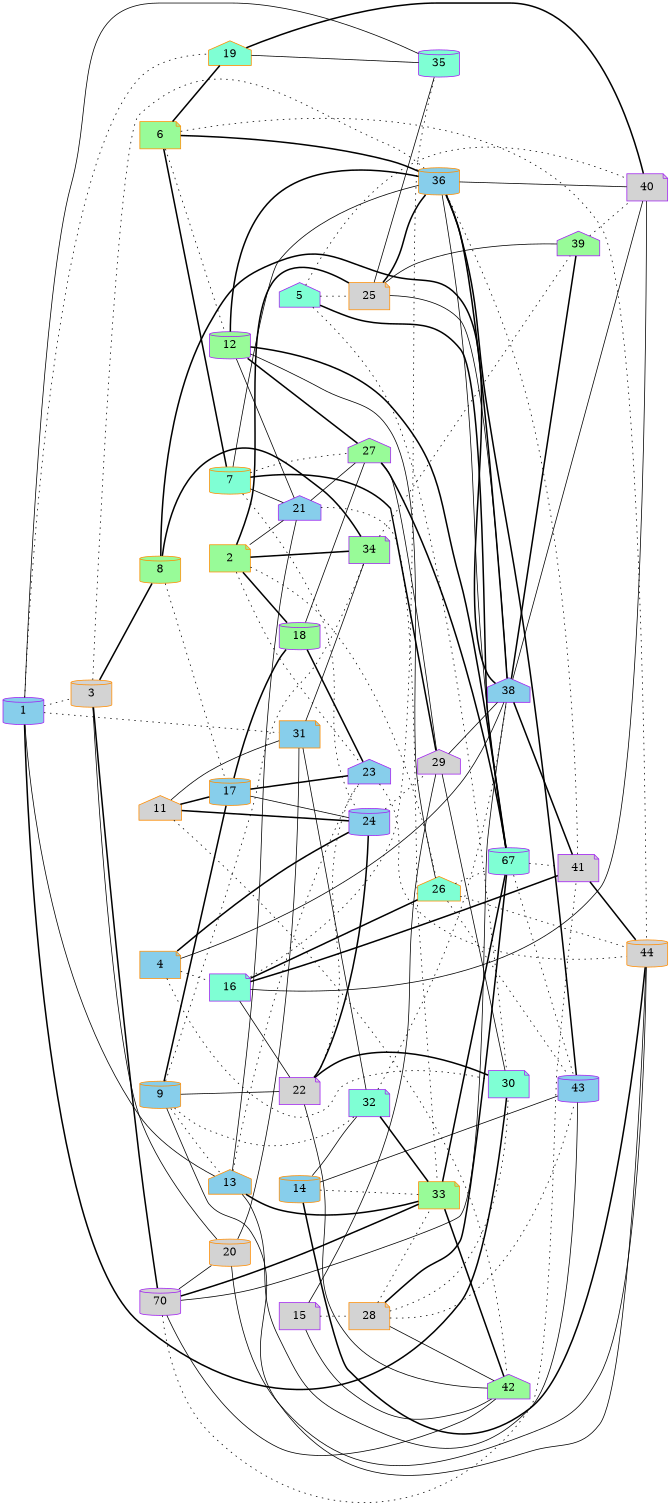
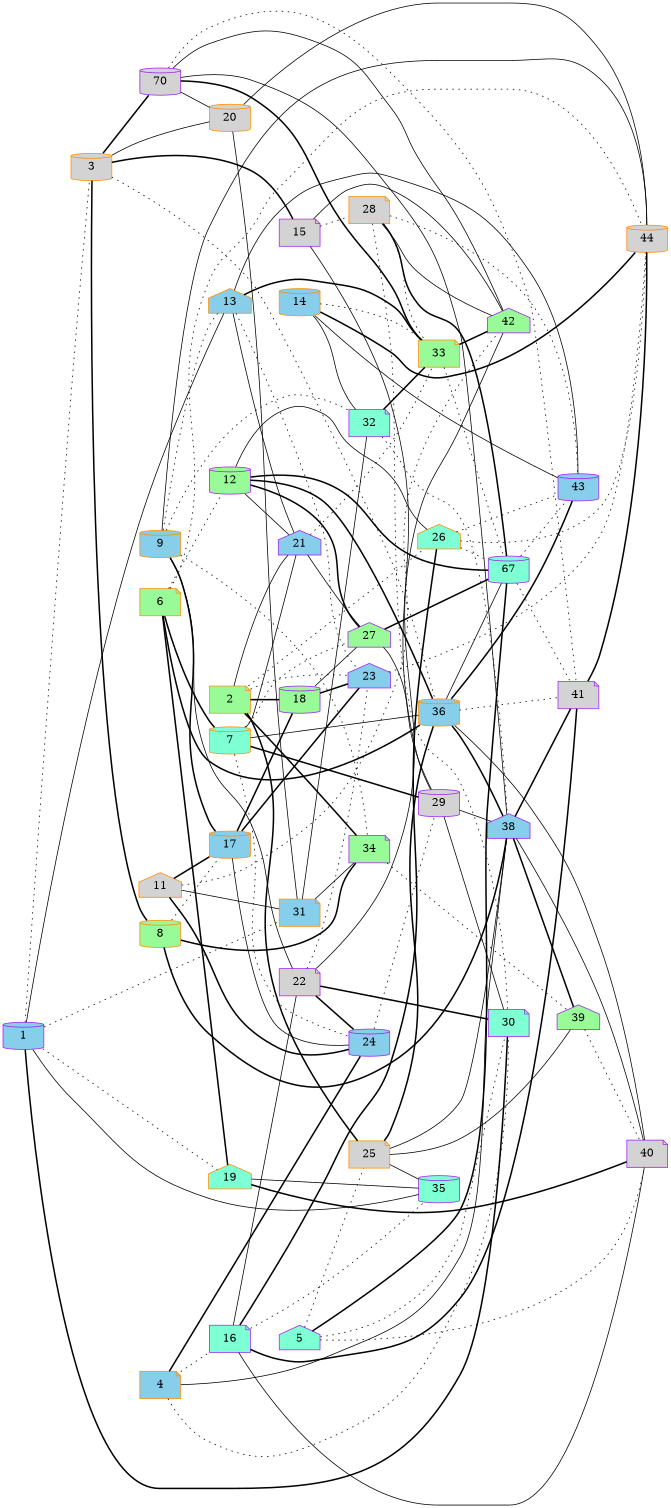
none -> (215, 159)
(439, 763) -> (439, 803)
(474, 1028) -> (468, 443)
